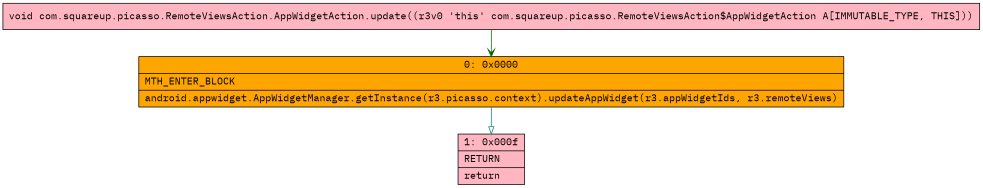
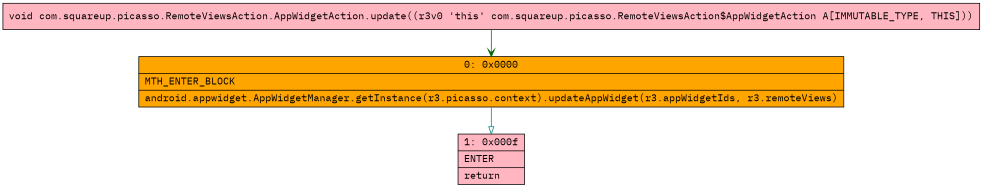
(482, 159) -> (479, 159)
